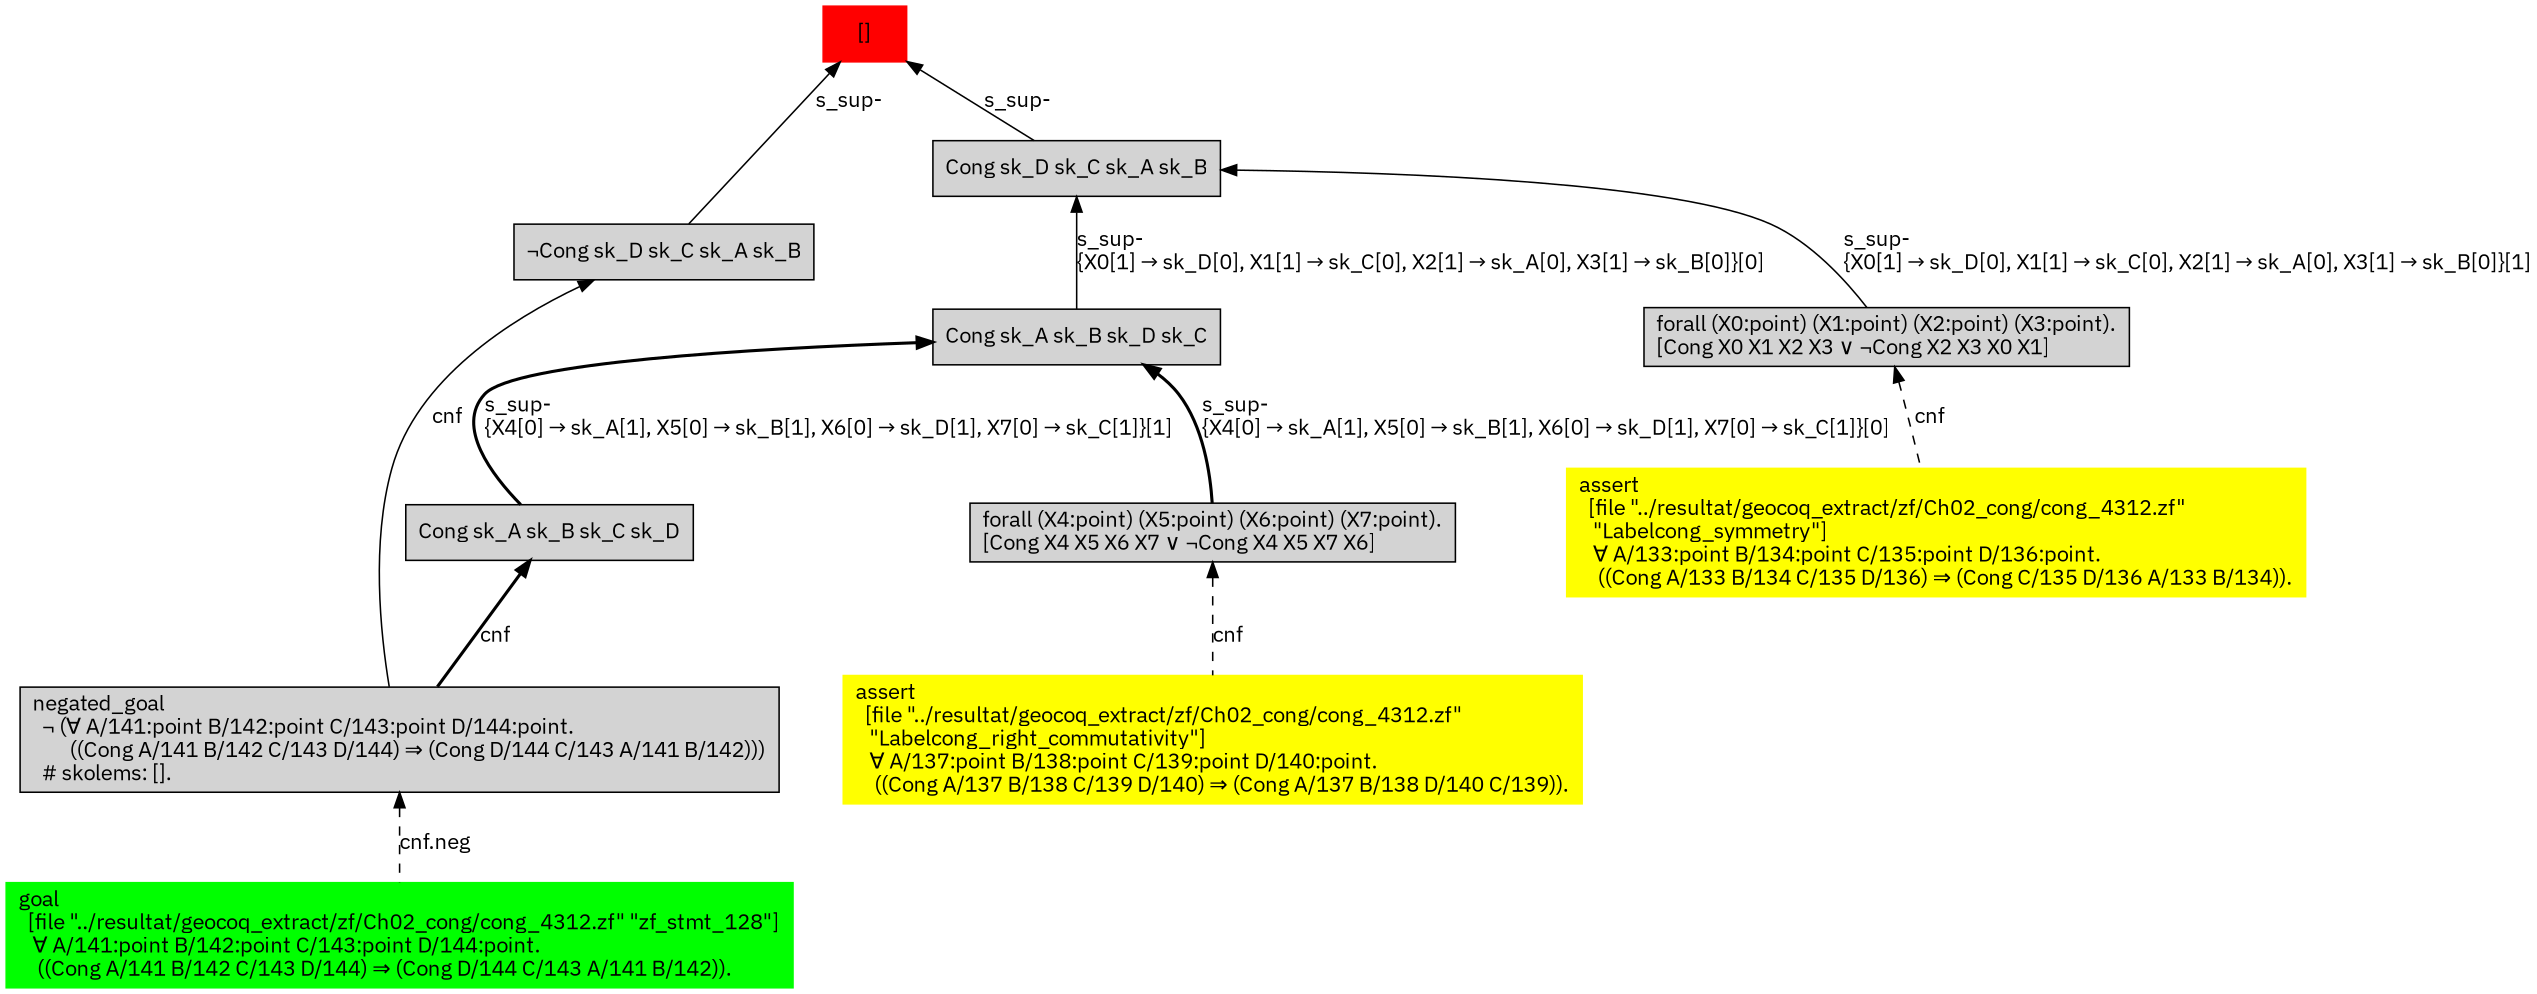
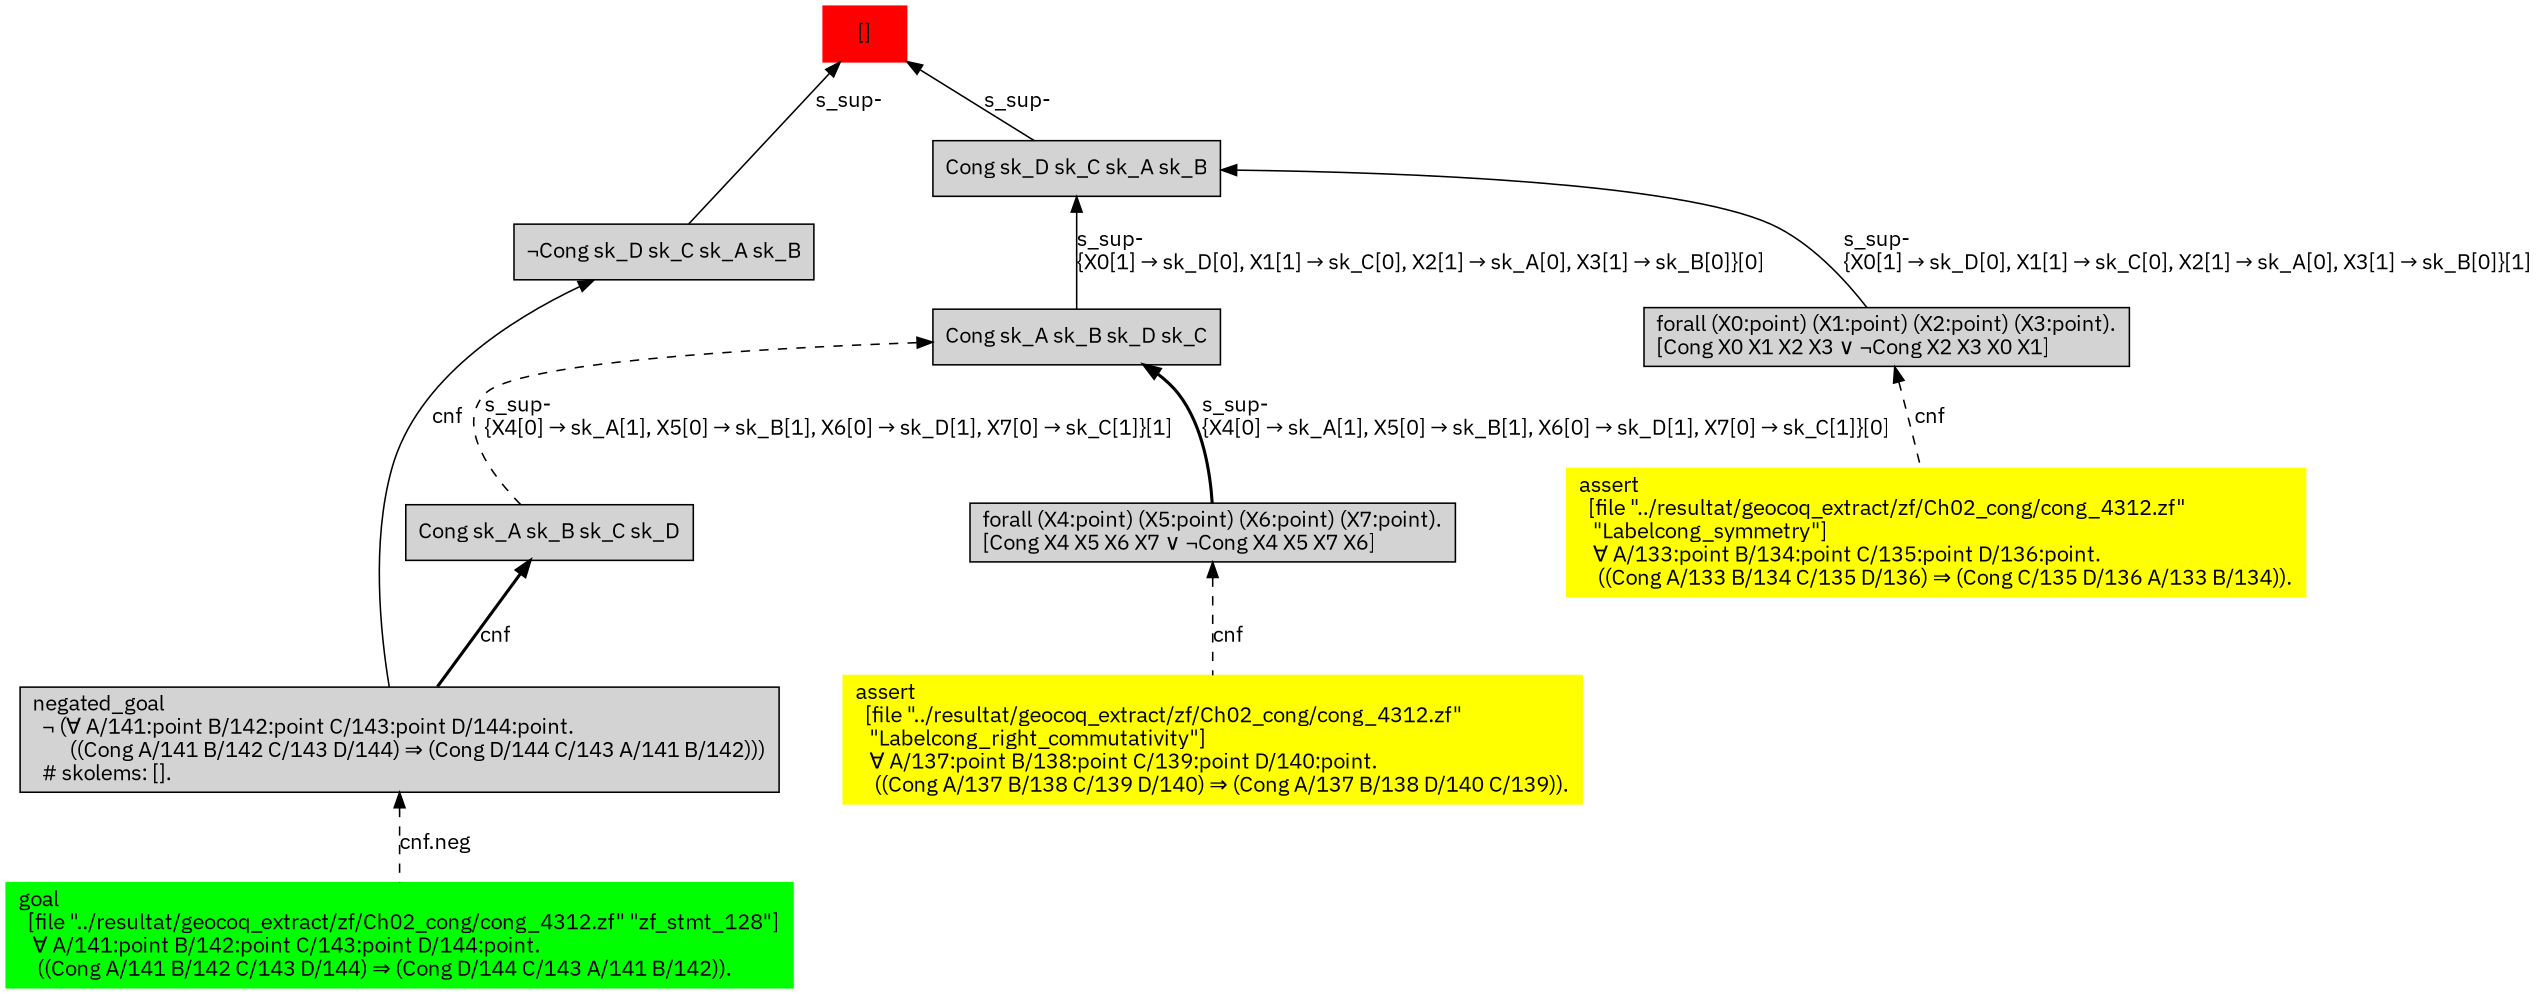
(635, 361) -> (635, 361)
